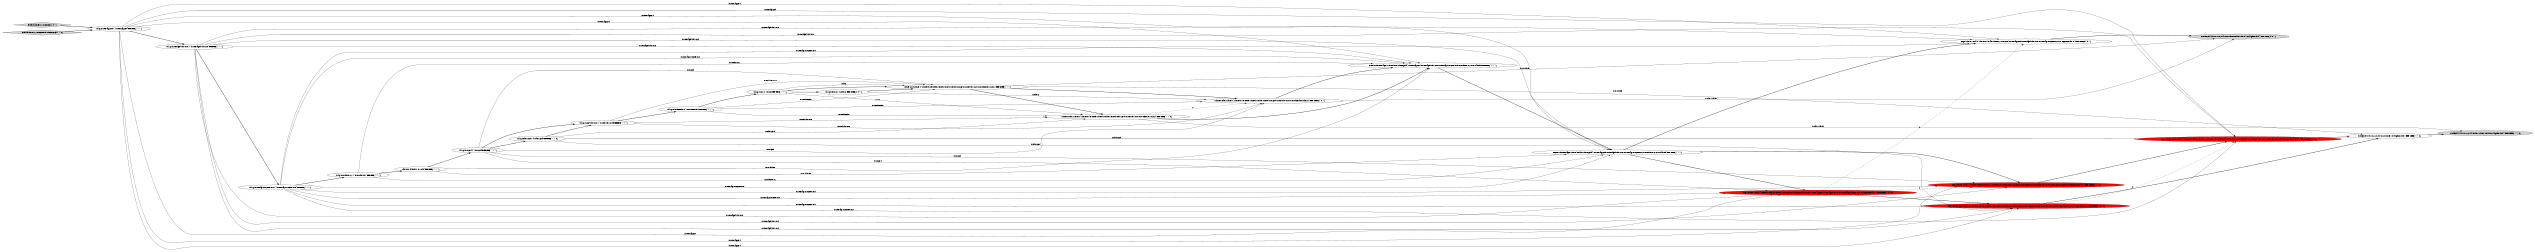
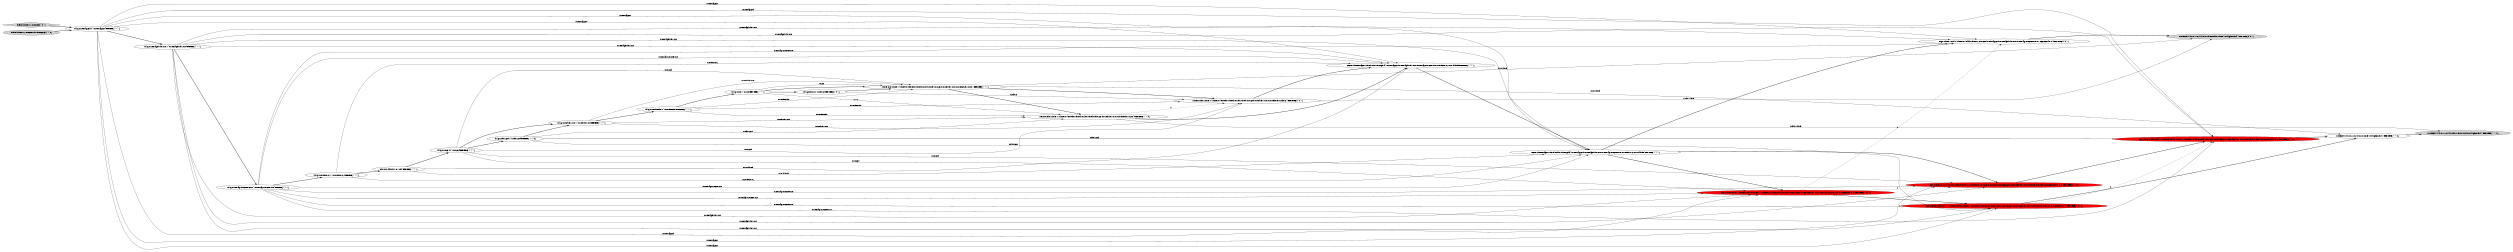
(42, 33) -> (31, 33)
